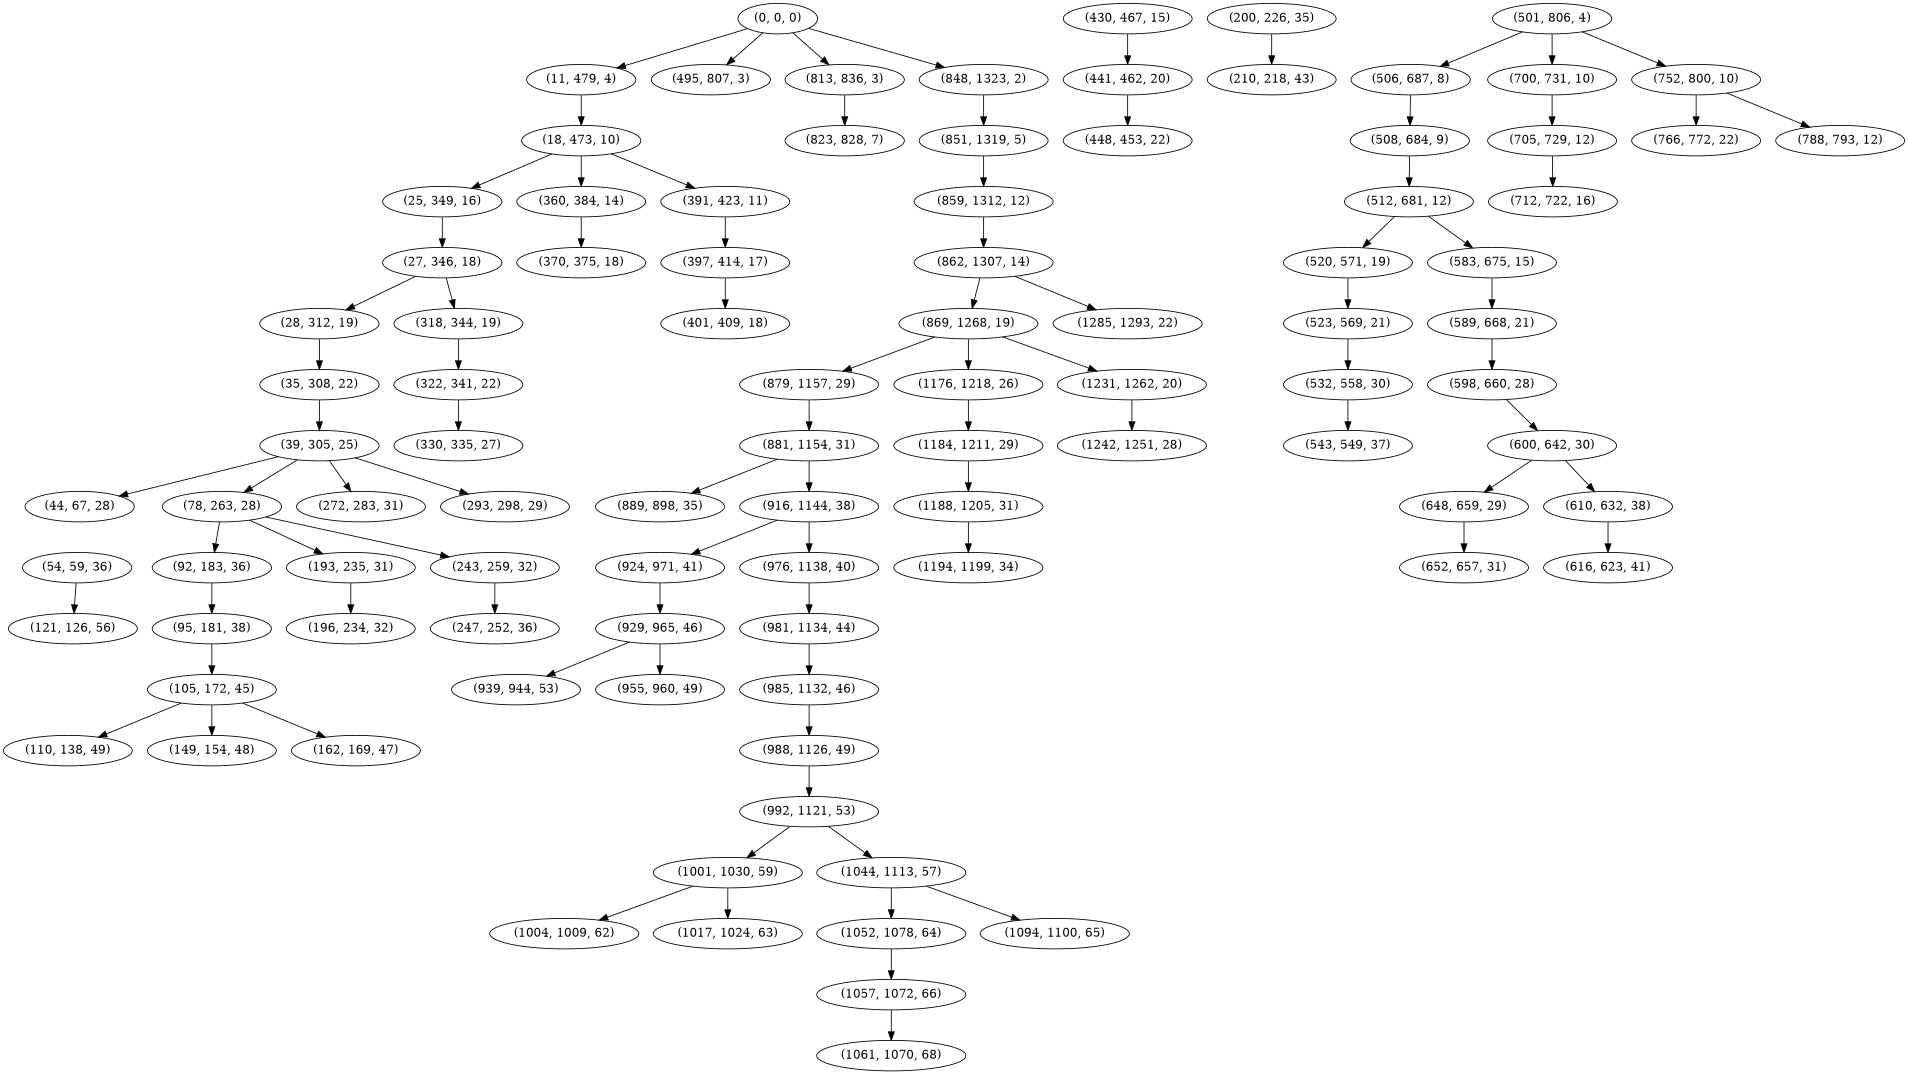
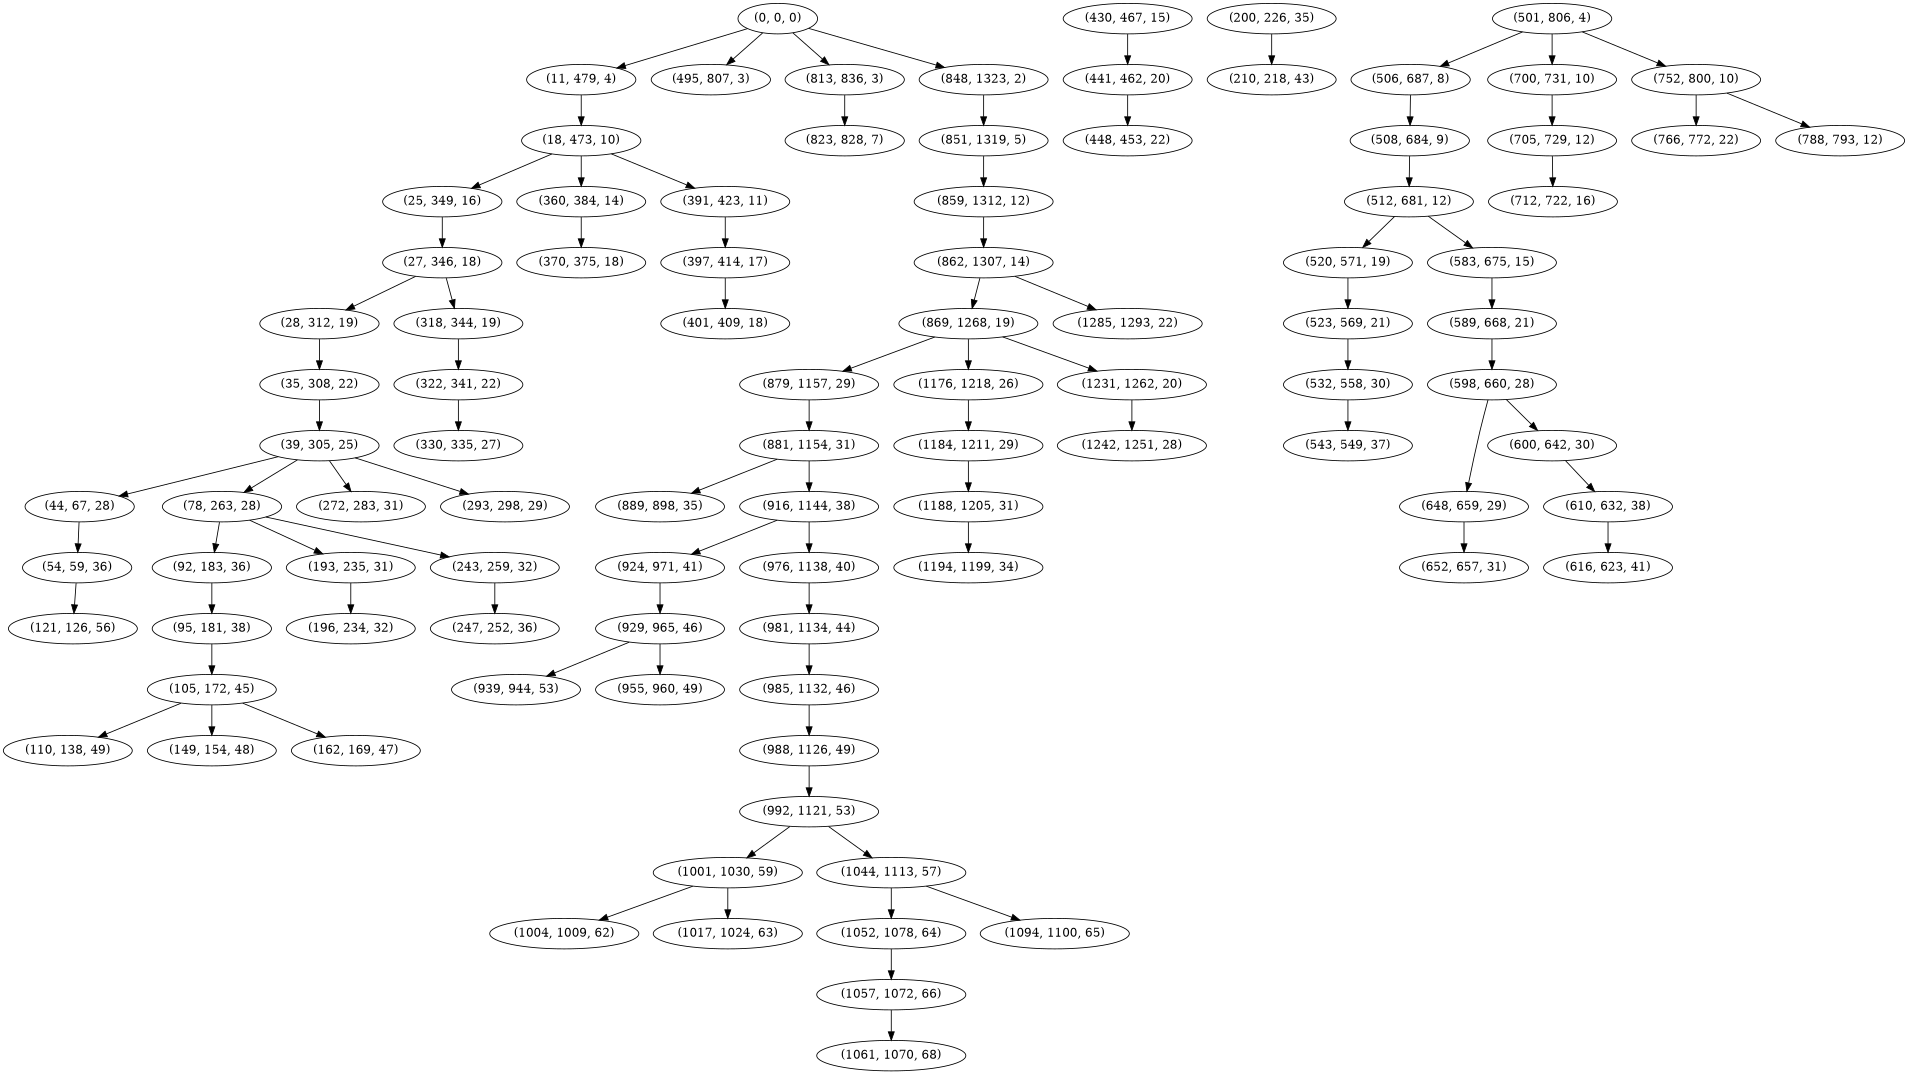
(1512, 474) -> (1478, 441)
none -> (79, 533)
